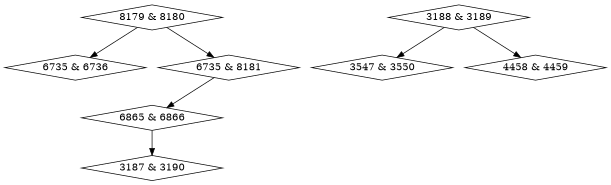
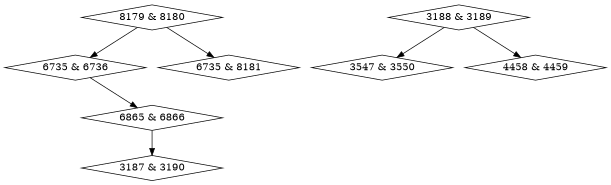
(193, 91) -> (111, 91)
